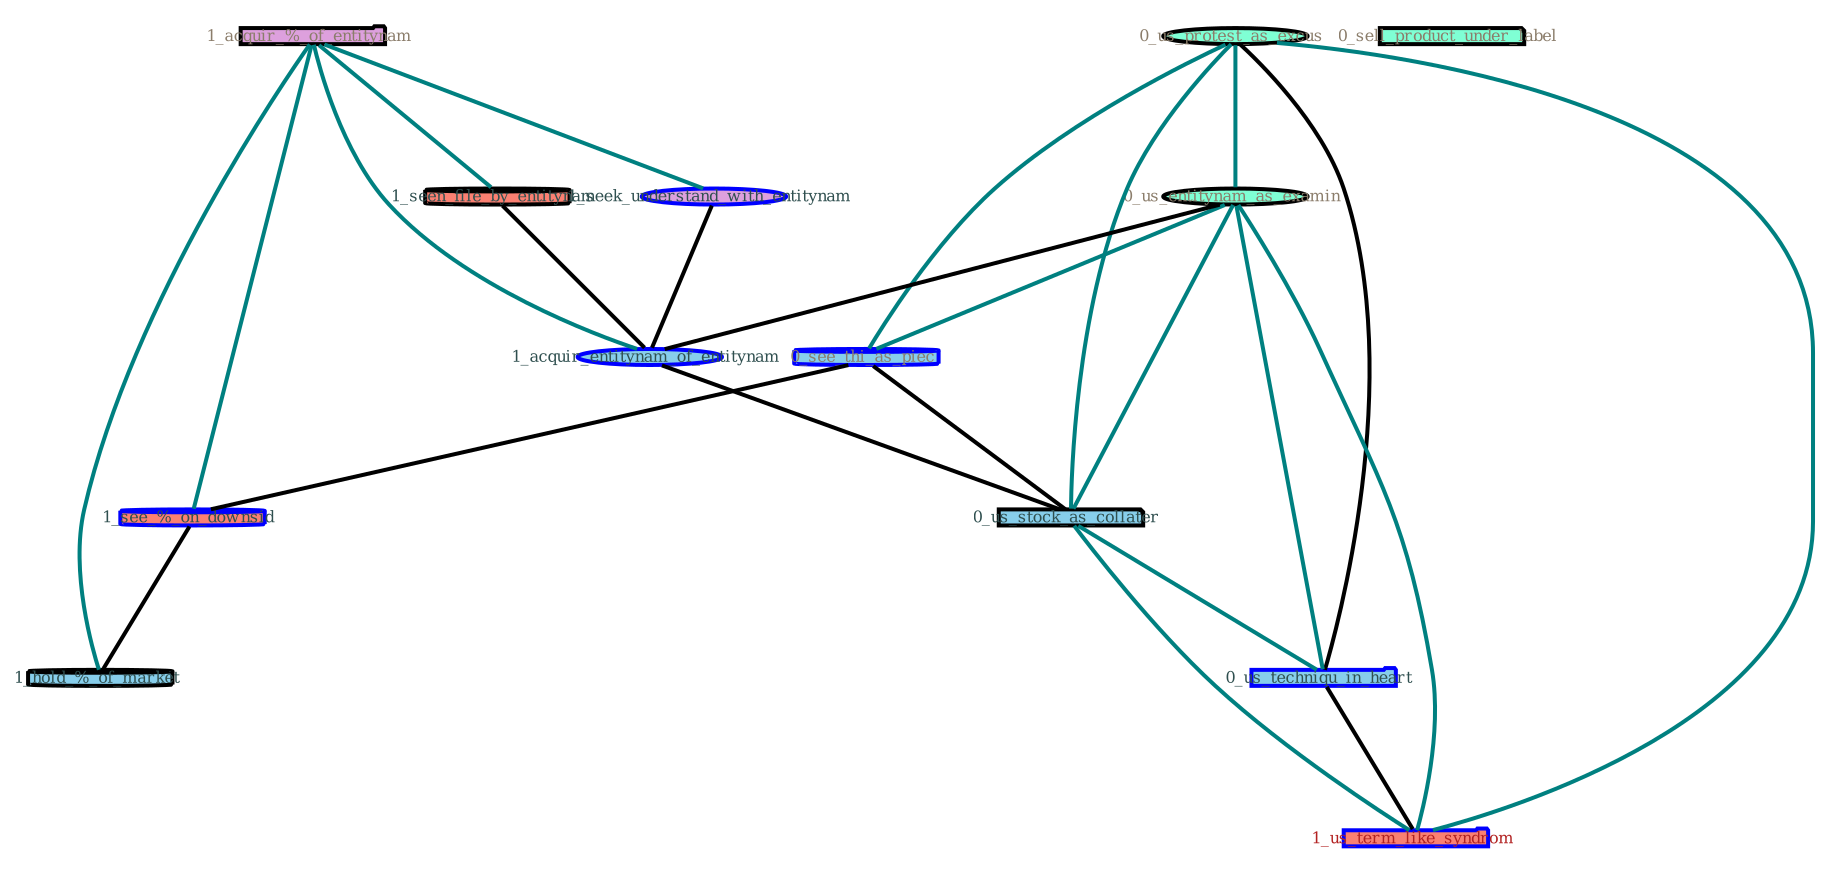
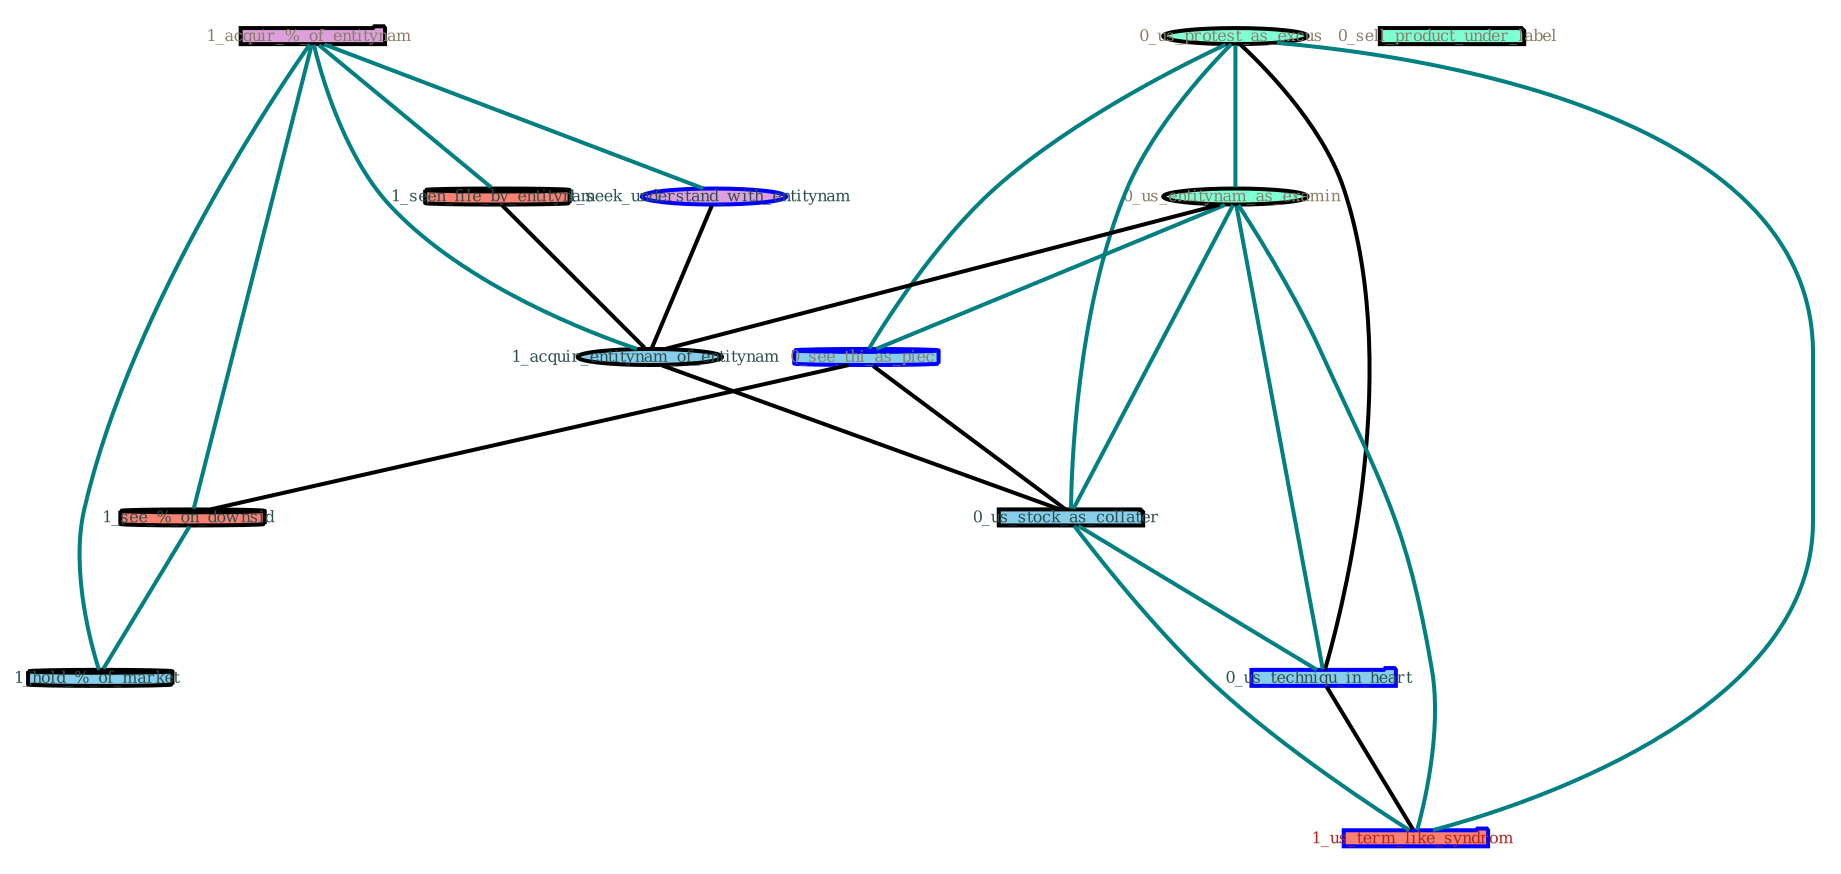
(650, 357) -> (650, 357)
(193, 517) -> (193, 517)
(146, 598) -> (146, 598)
